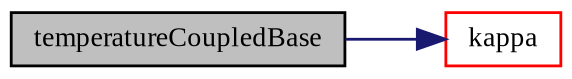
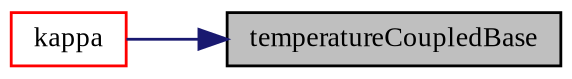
(381, 39) -> (162, 39)
